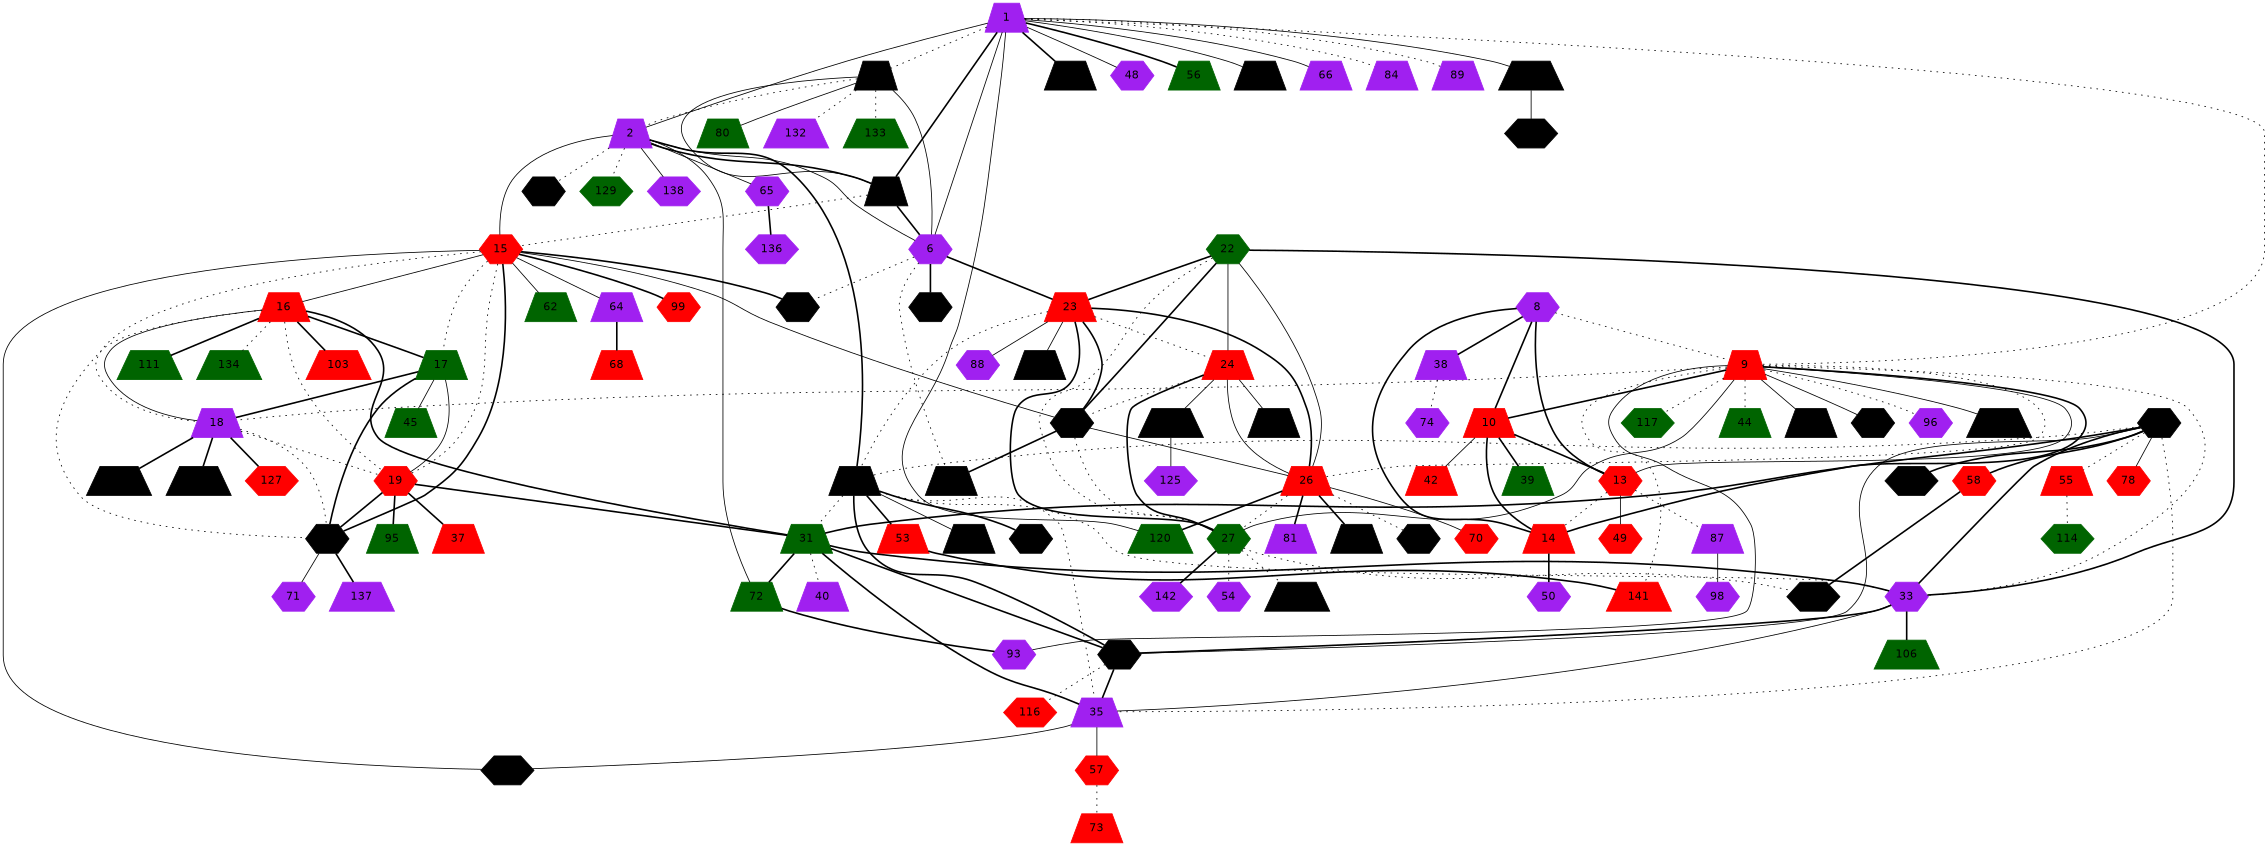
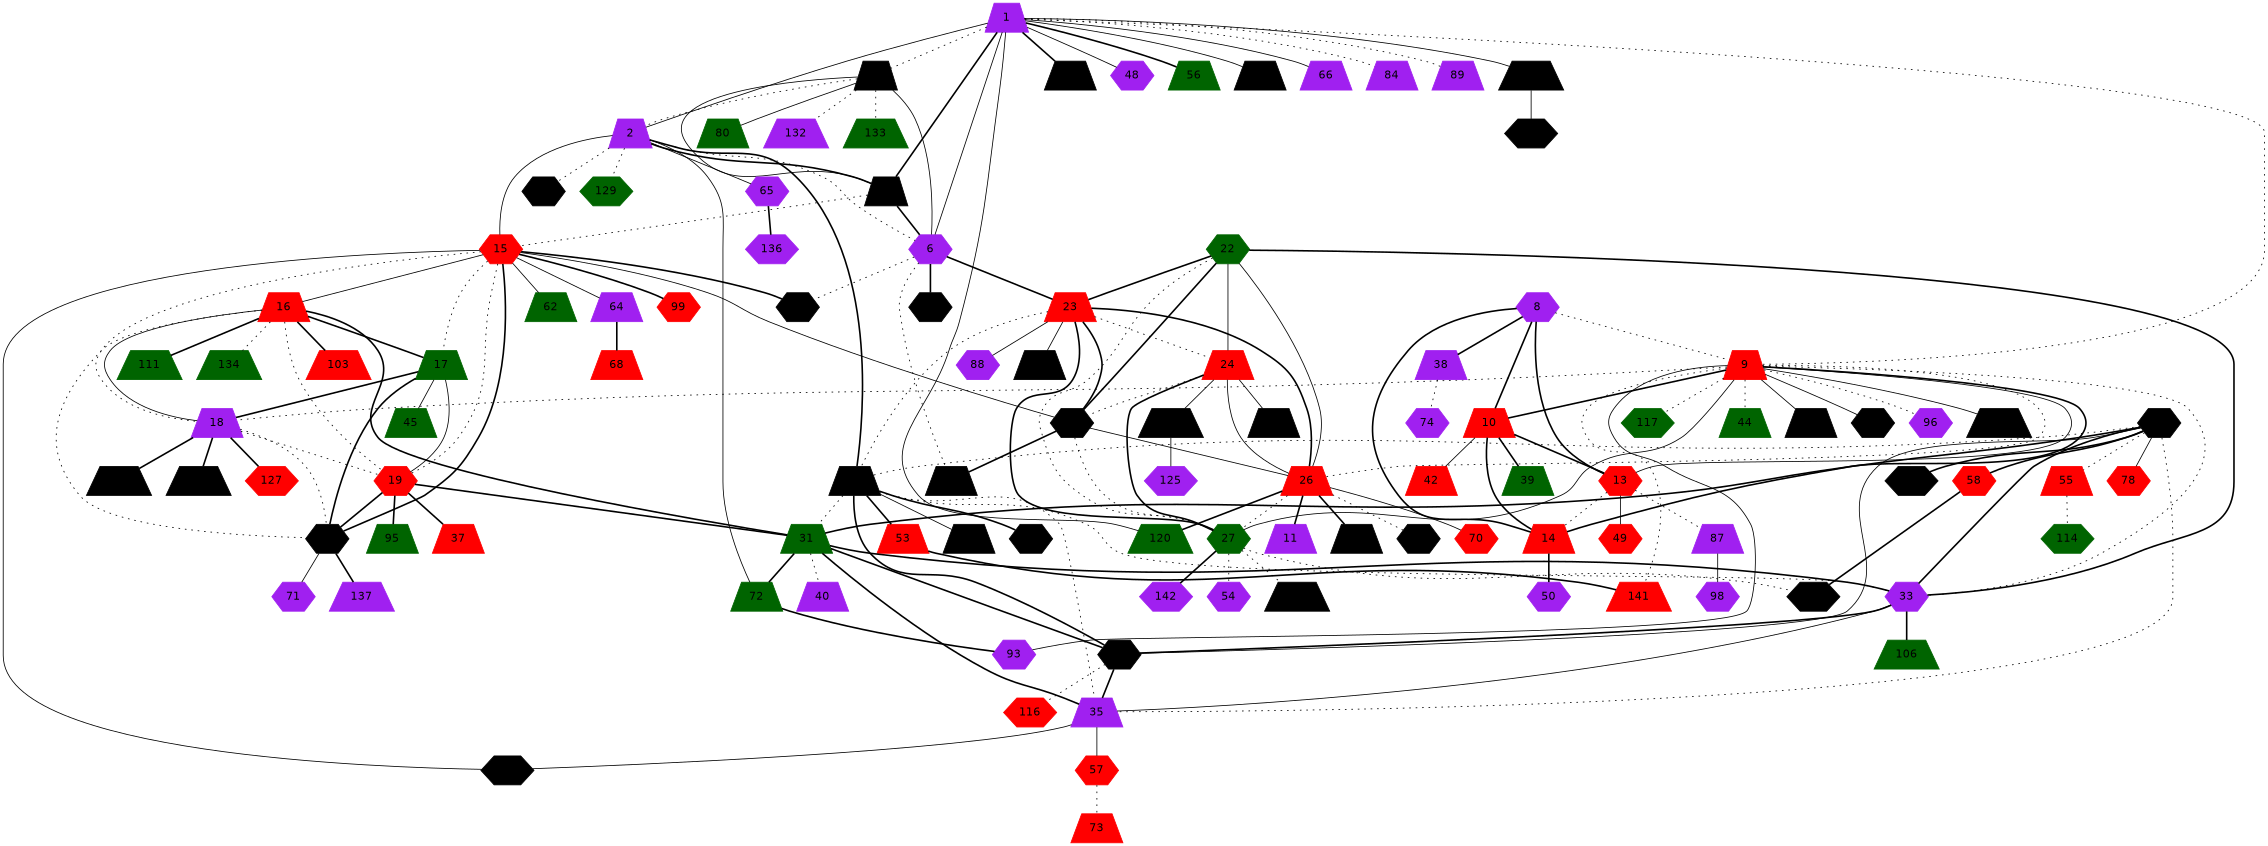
(826, 179) -> (826, 179)
(674, 191) -> none
(1291, 539) -> (1291, 539)
